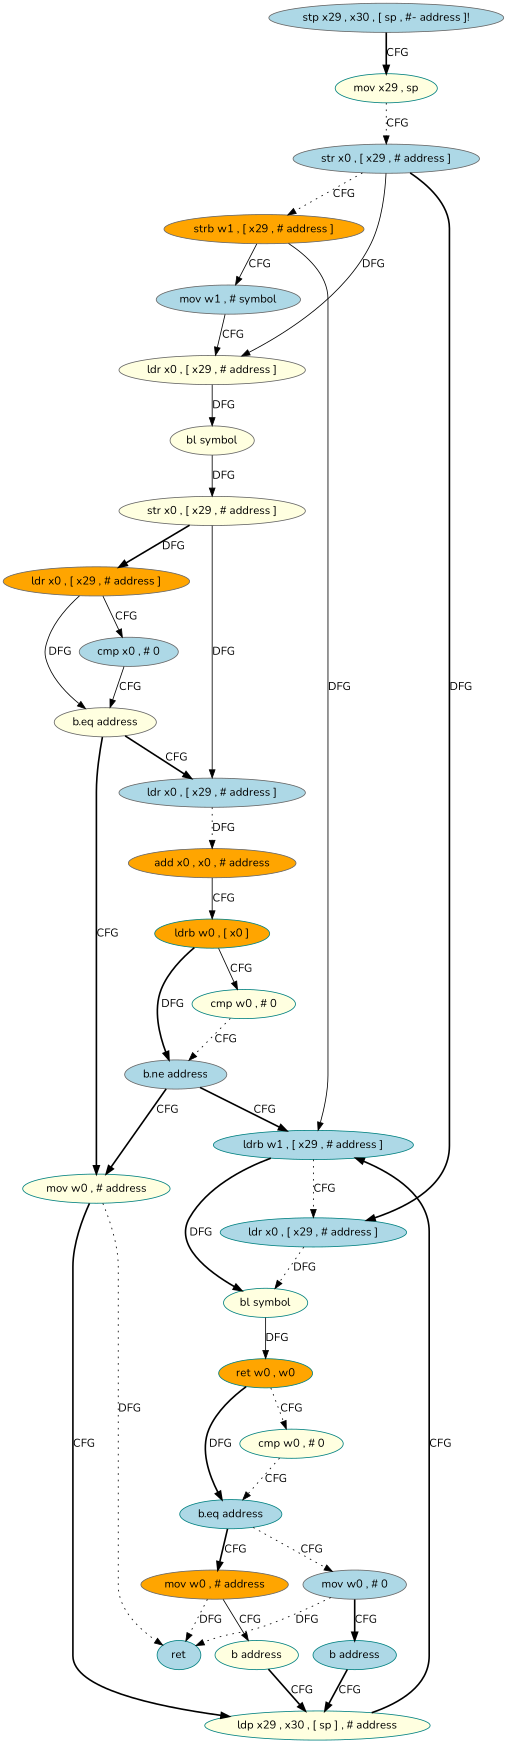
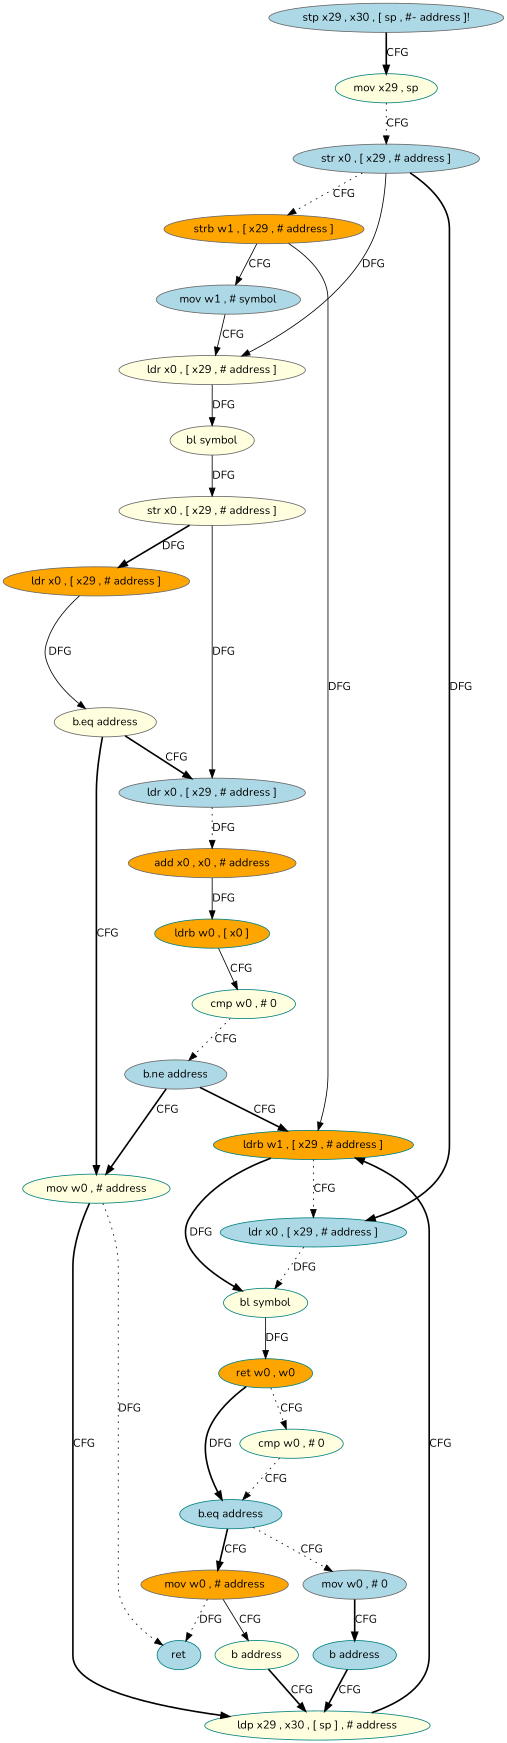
(129, 652) -> none
(224, 898) -> (224, 898)
(160, 994) -> none
(313, 1145) -> (313, 1145)
(269, 1624) -> none
